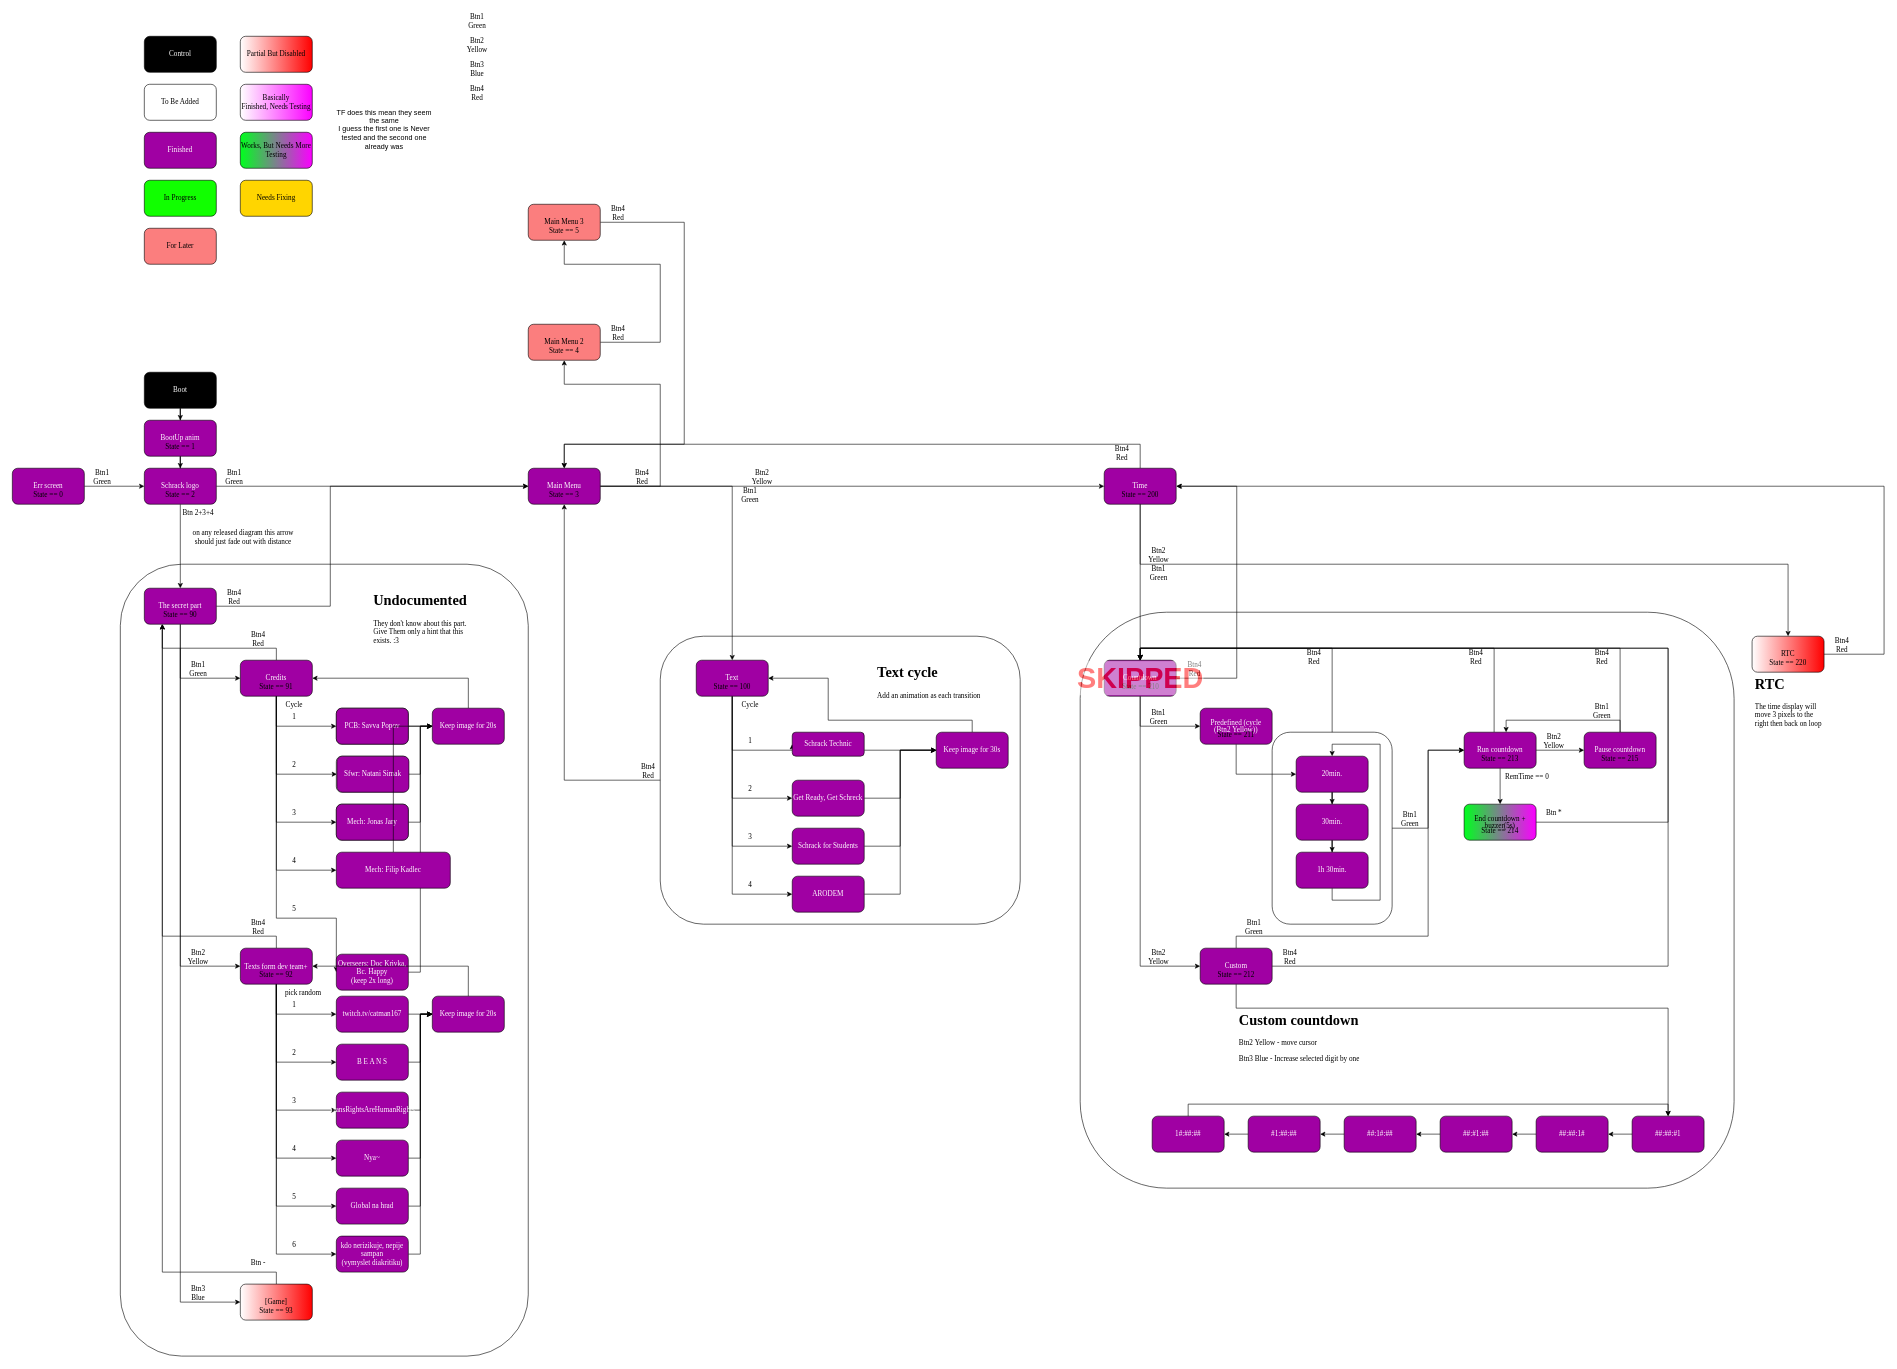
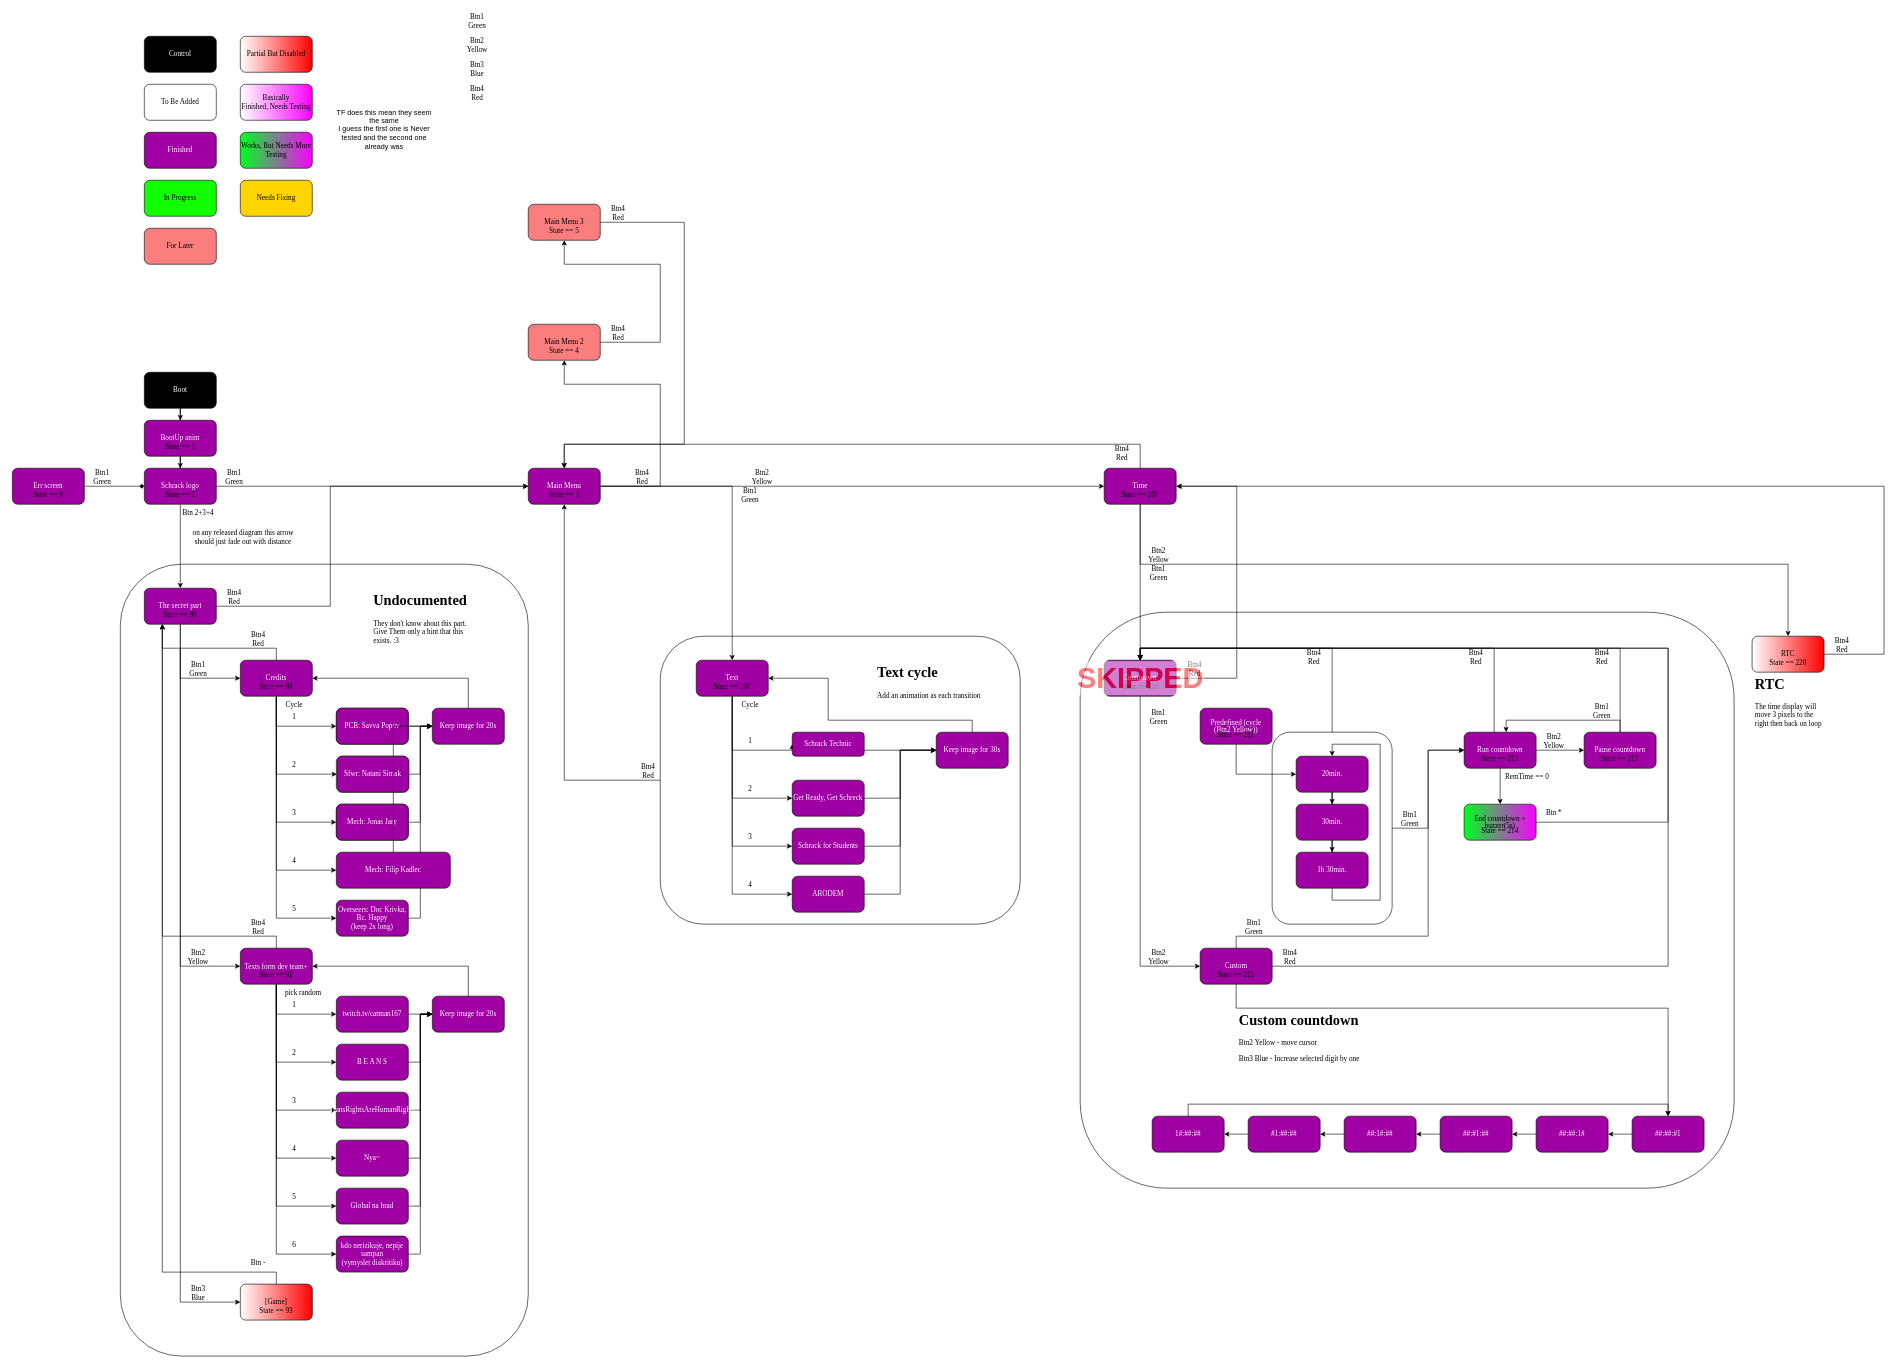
(138, 486) -> (138, 486)
(1194, 726) -> none
(372, 972) -> (372, 918)
